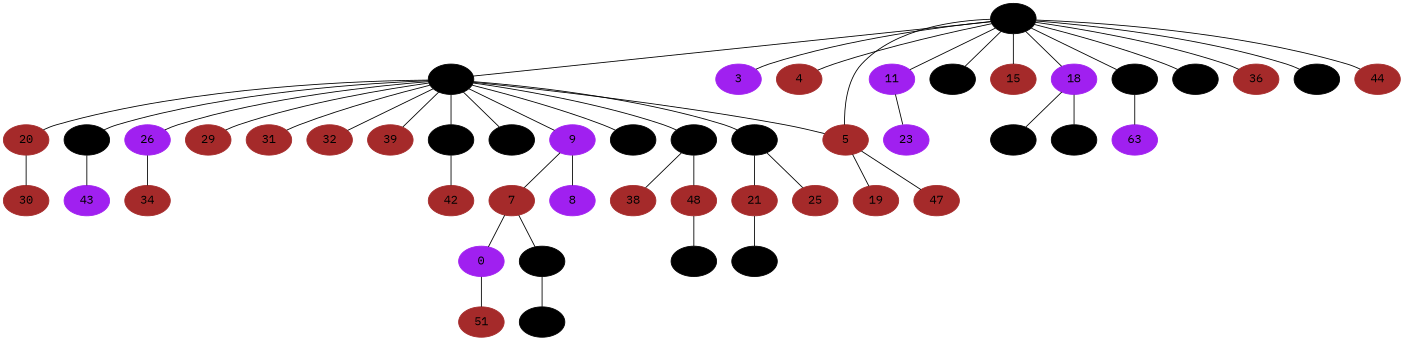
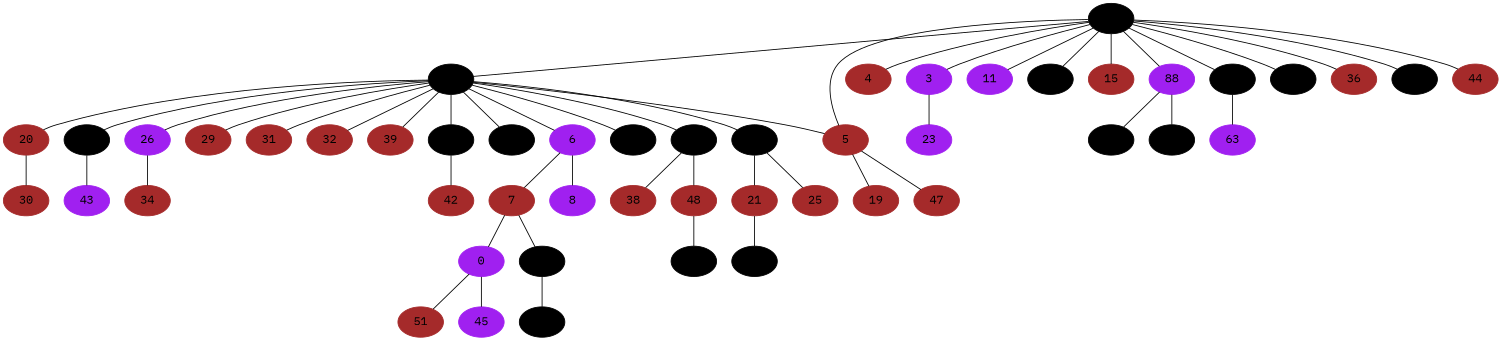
(1074, 79) -> (1172, 79)
(899, 109) -> (929, 110)
(572, 140) -> (572, 140)
none -> (481, 322)
